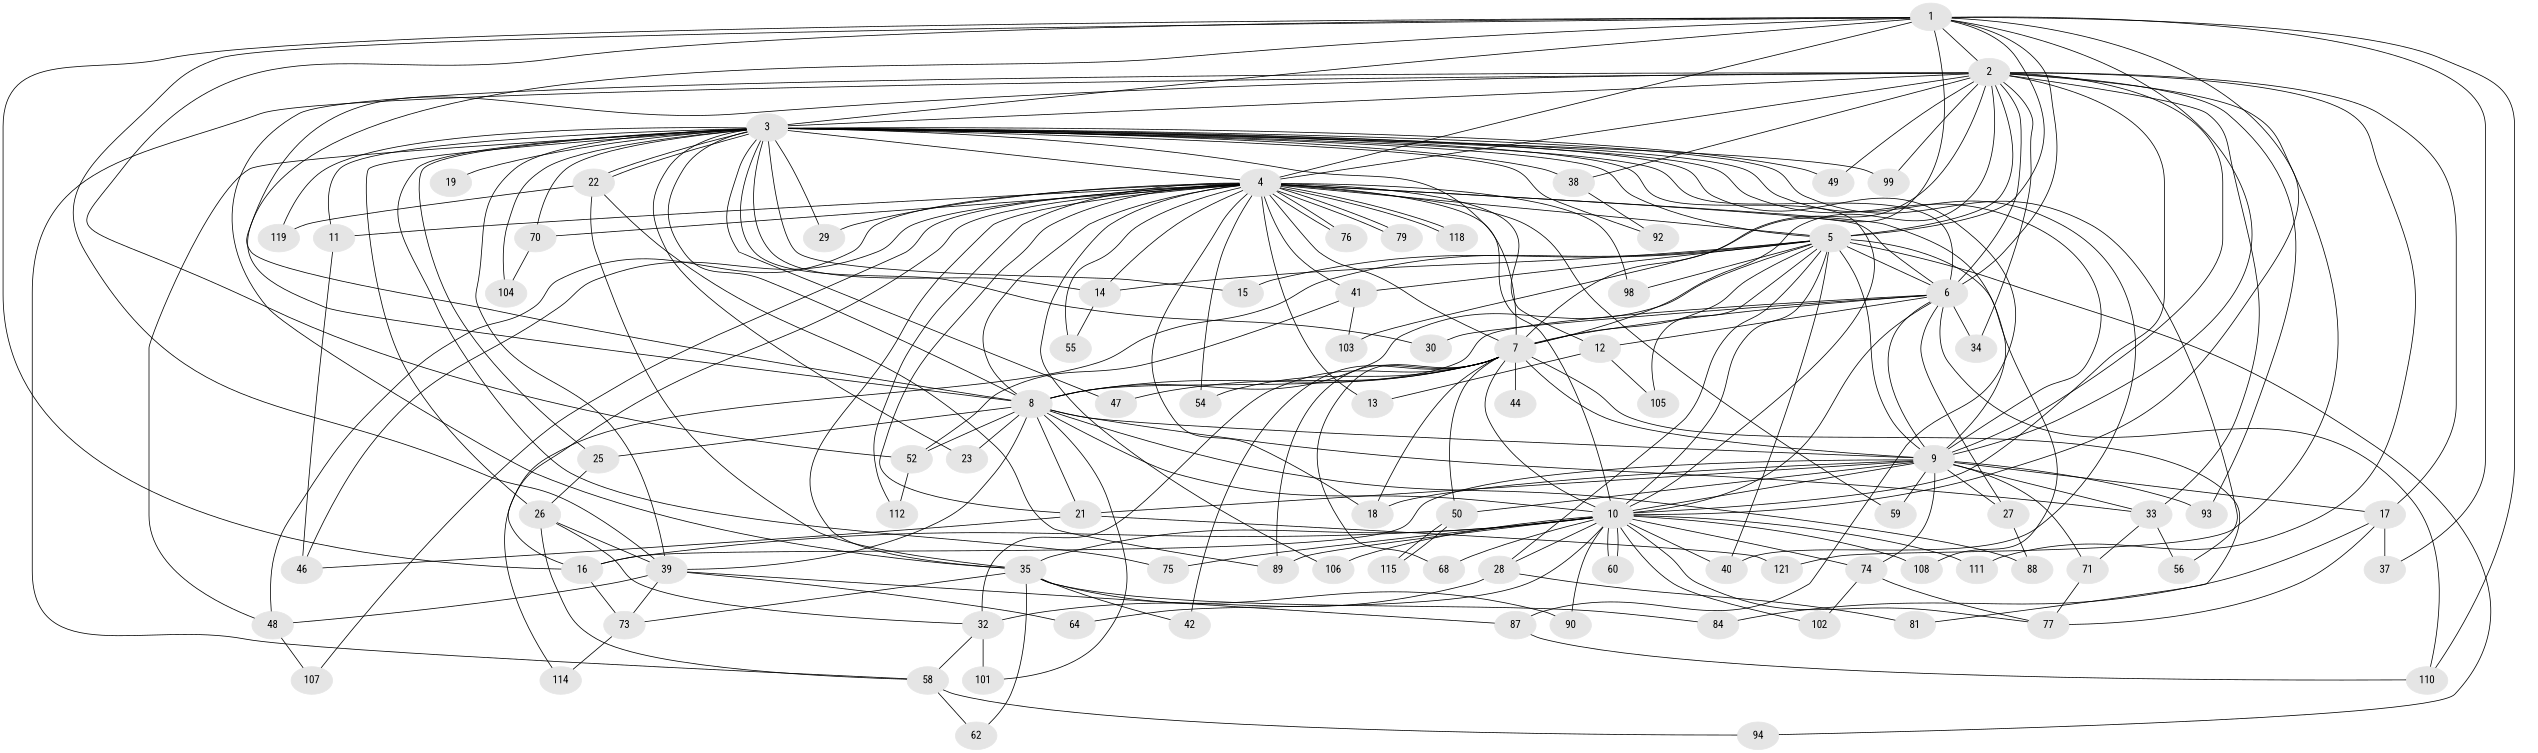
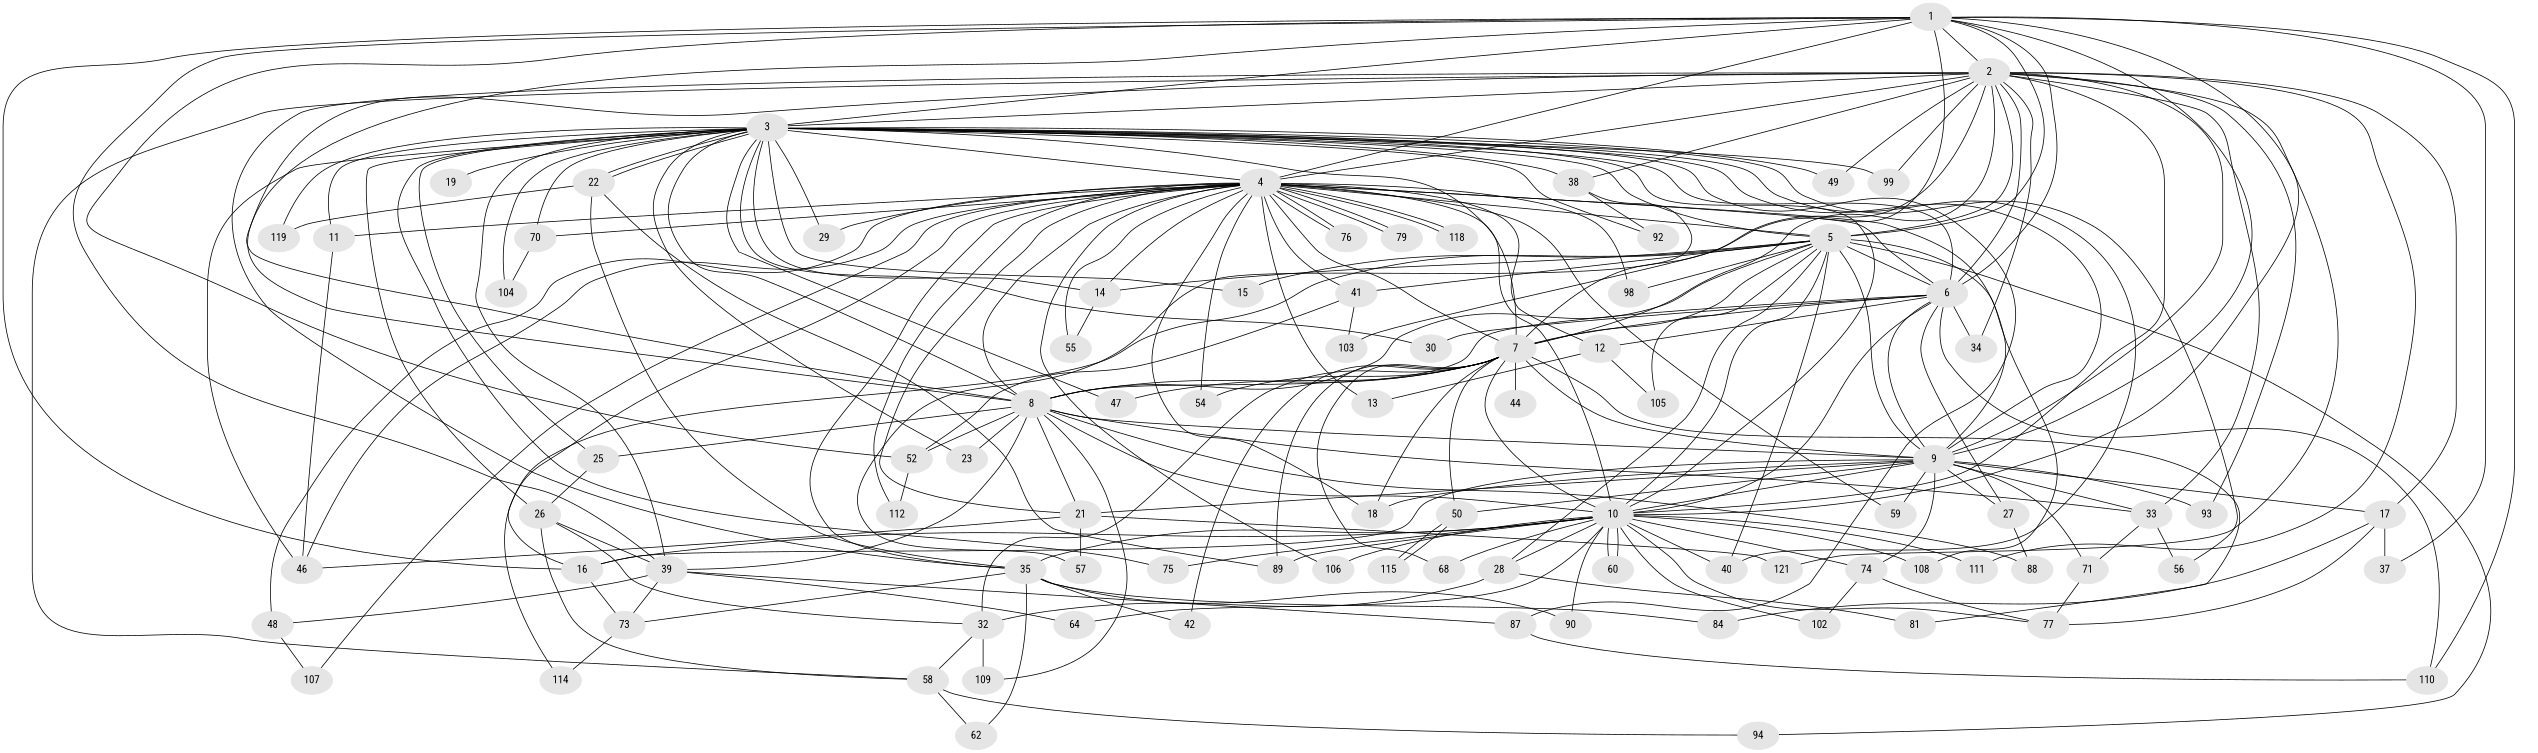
(259, 167) -> (320, 164)
none -> (1081, 570)
(983, 680) -> (983, 680)
